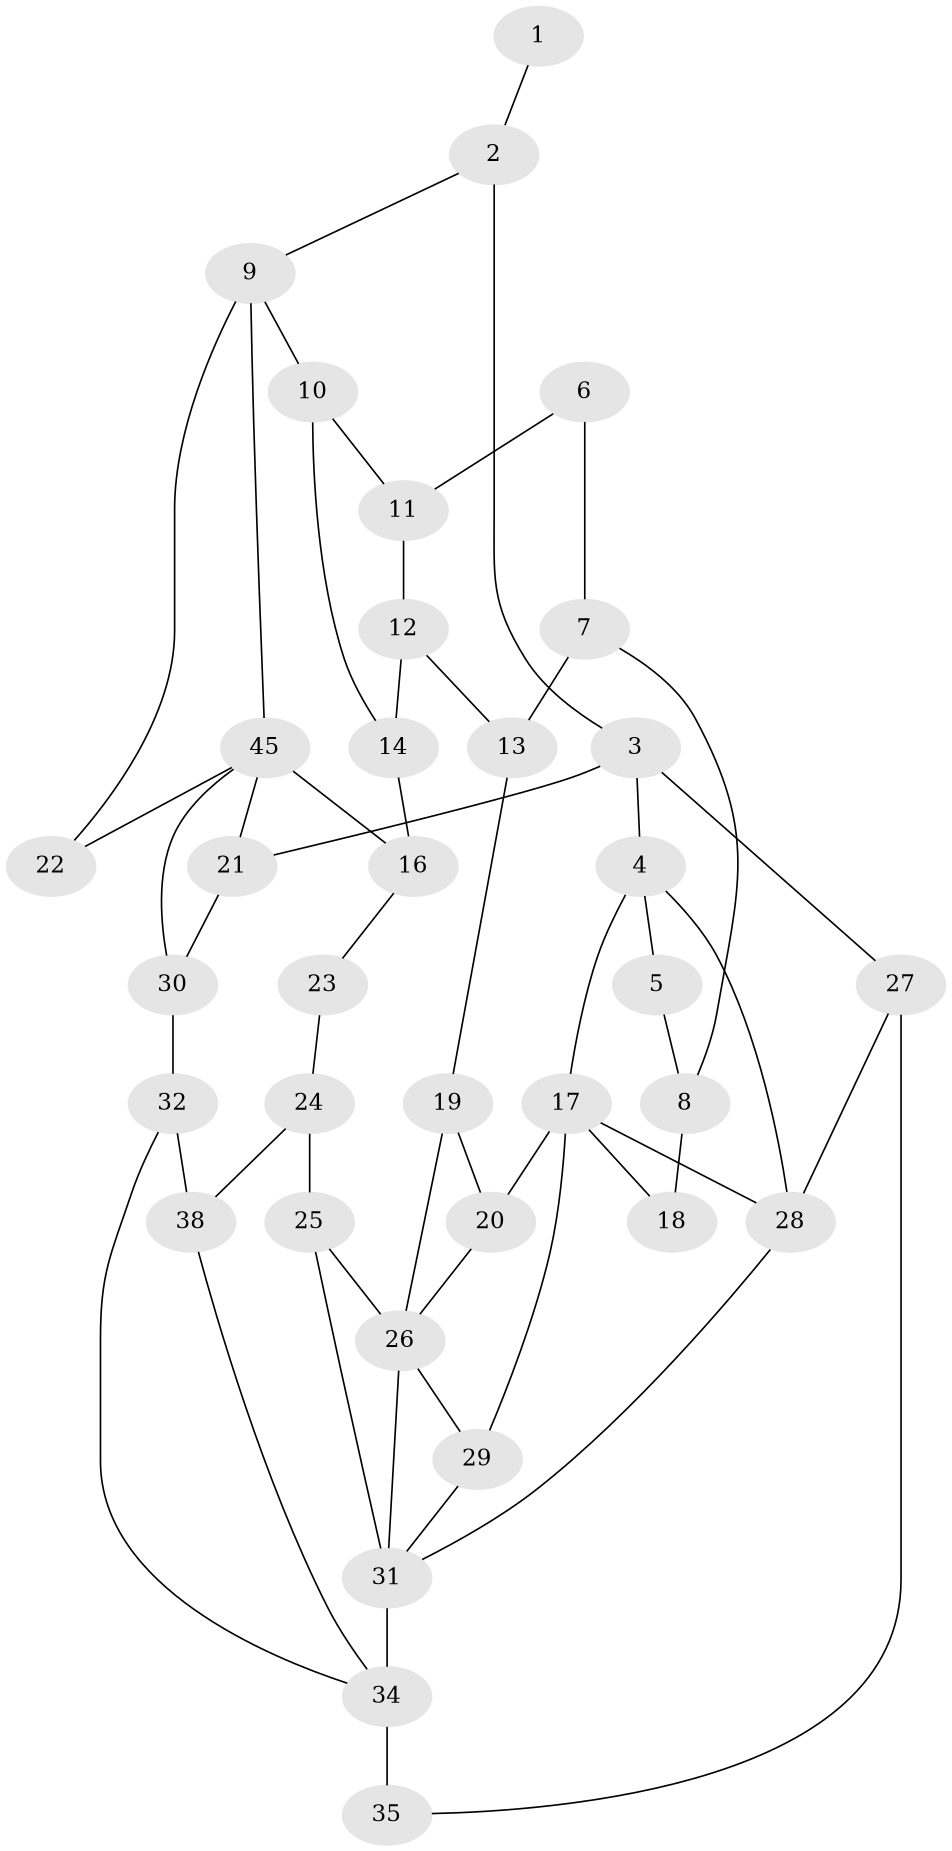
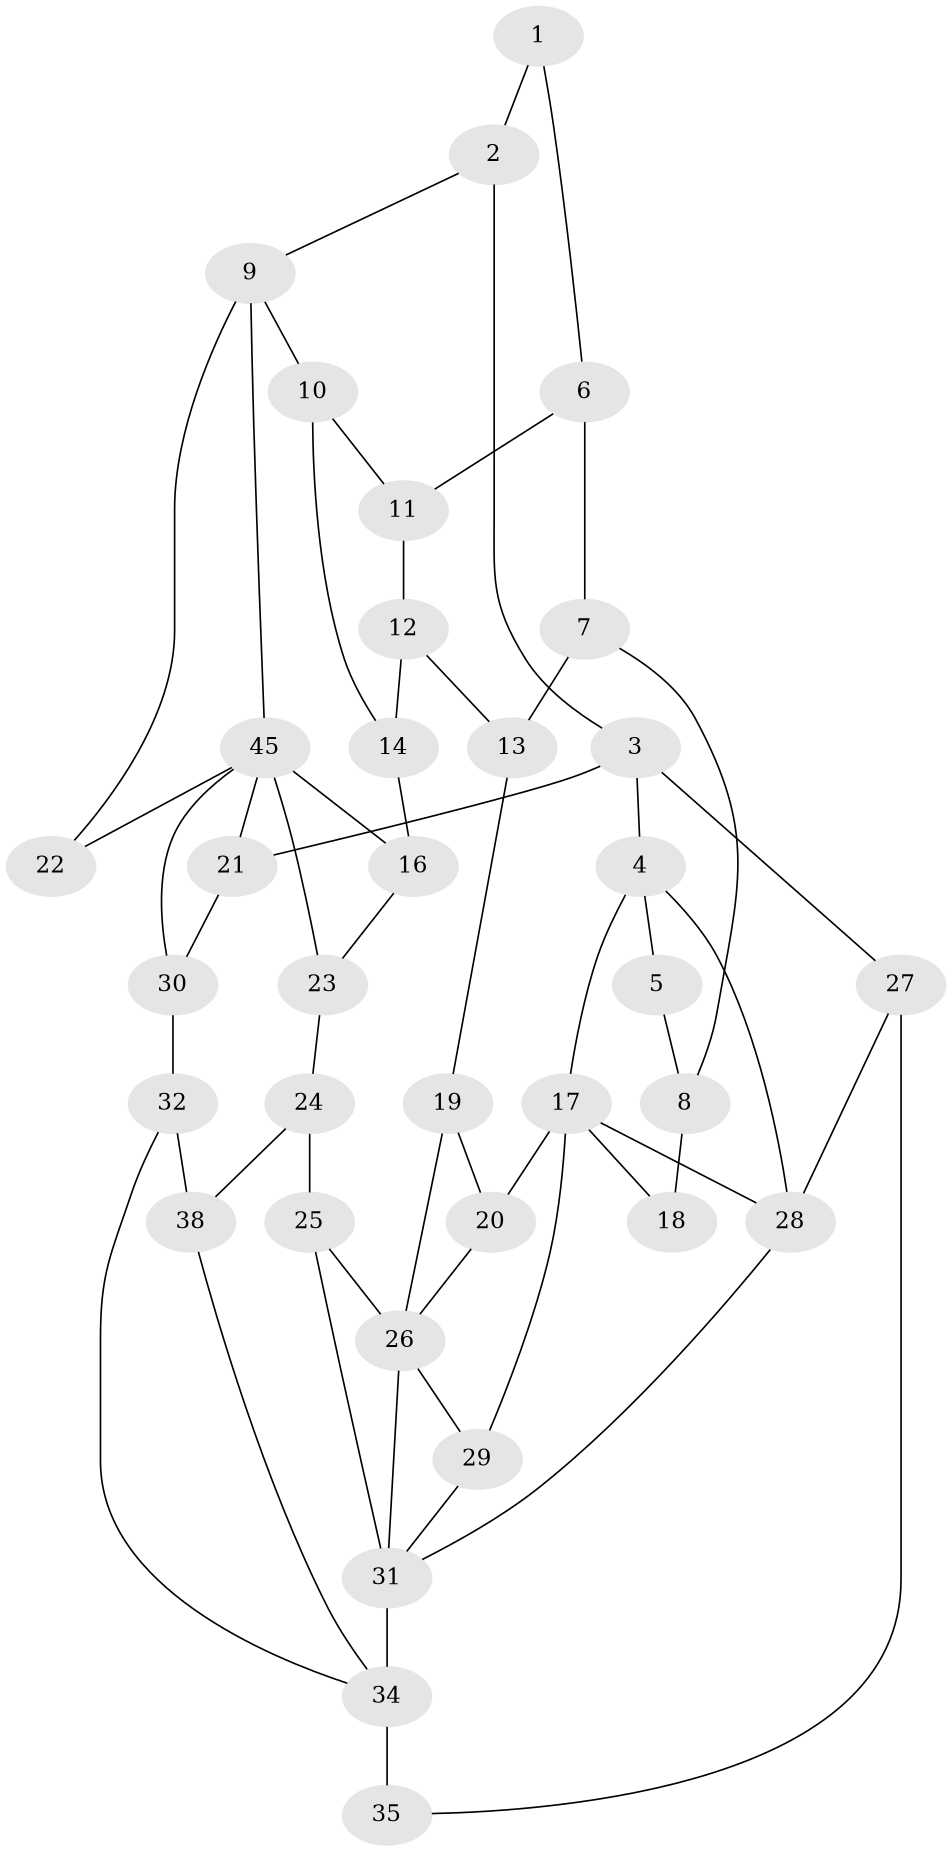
none -> (565, 214)
none -> (299, 866)
